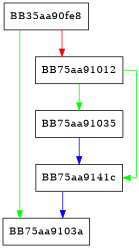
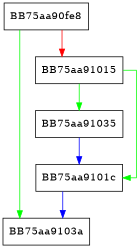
(46, 16) -> (46, 16)
(79, 70) -> (79, 70)
(79, 178) -> (79, 178)
